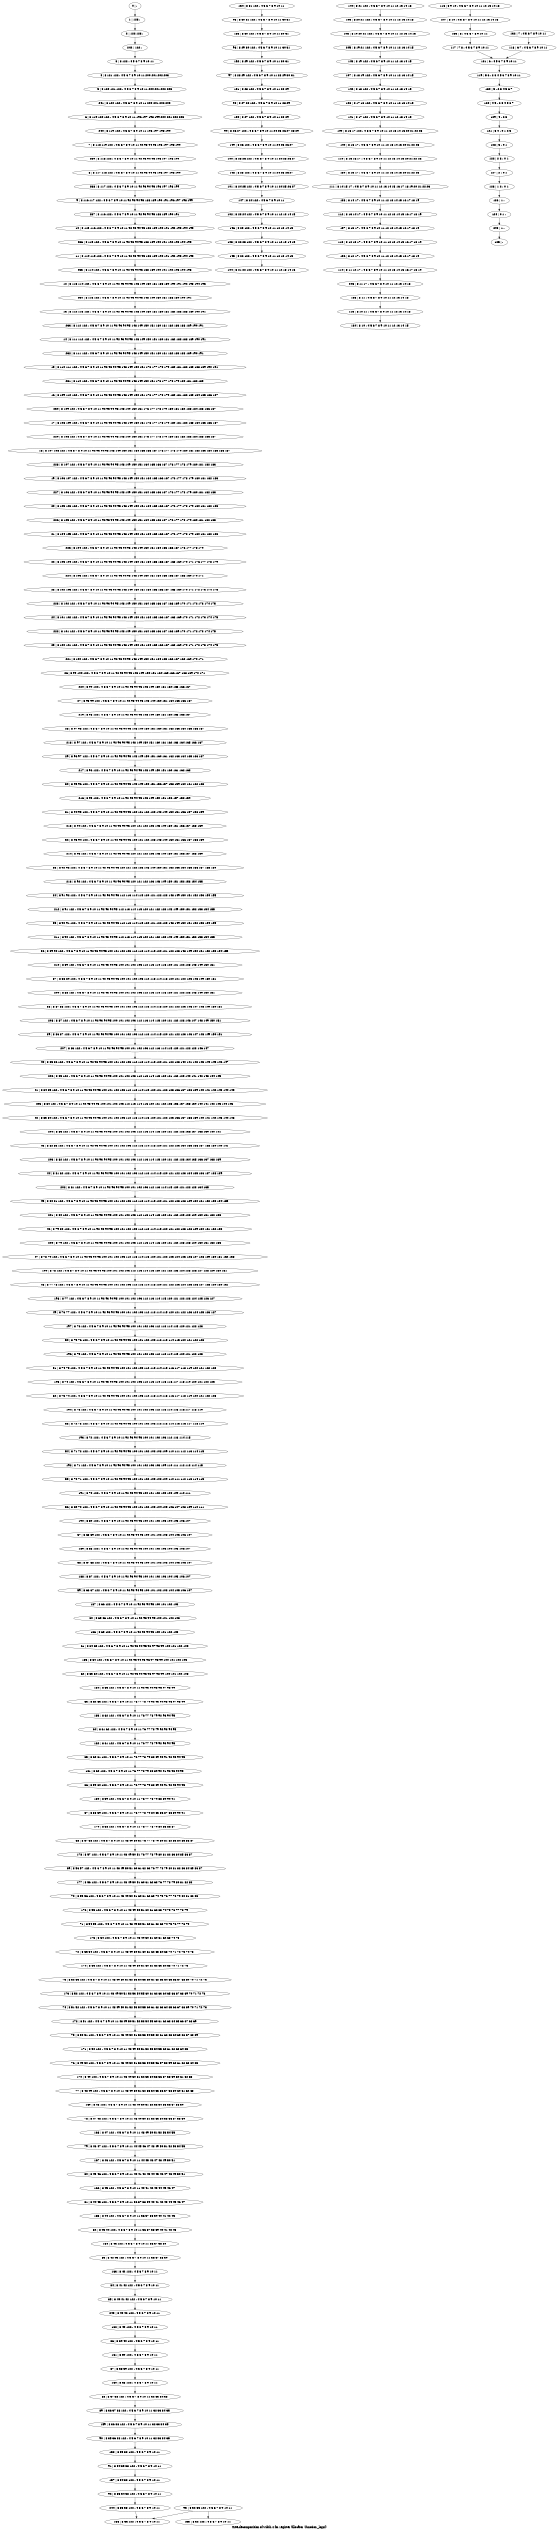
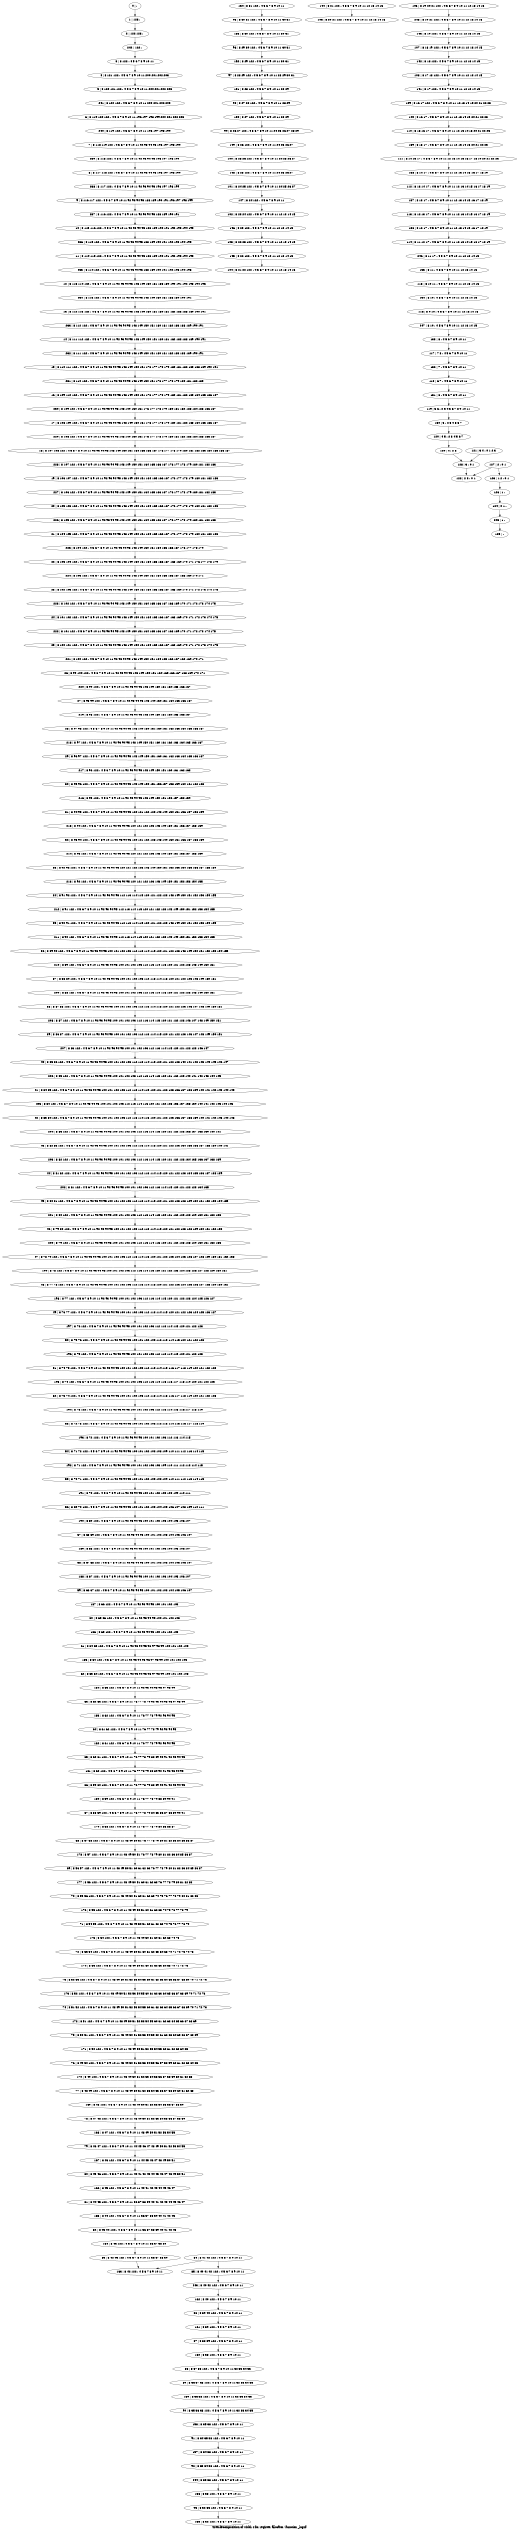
(380, 26) -> none
(484, 54) -> (449, 359)
(499, 123) -> (457, 457)
(499, 165) -> (483, 471)
none -> (449, 304)
(135, 2278) -> (180, 2265)
(174, 2515) -> (218, 2500)
